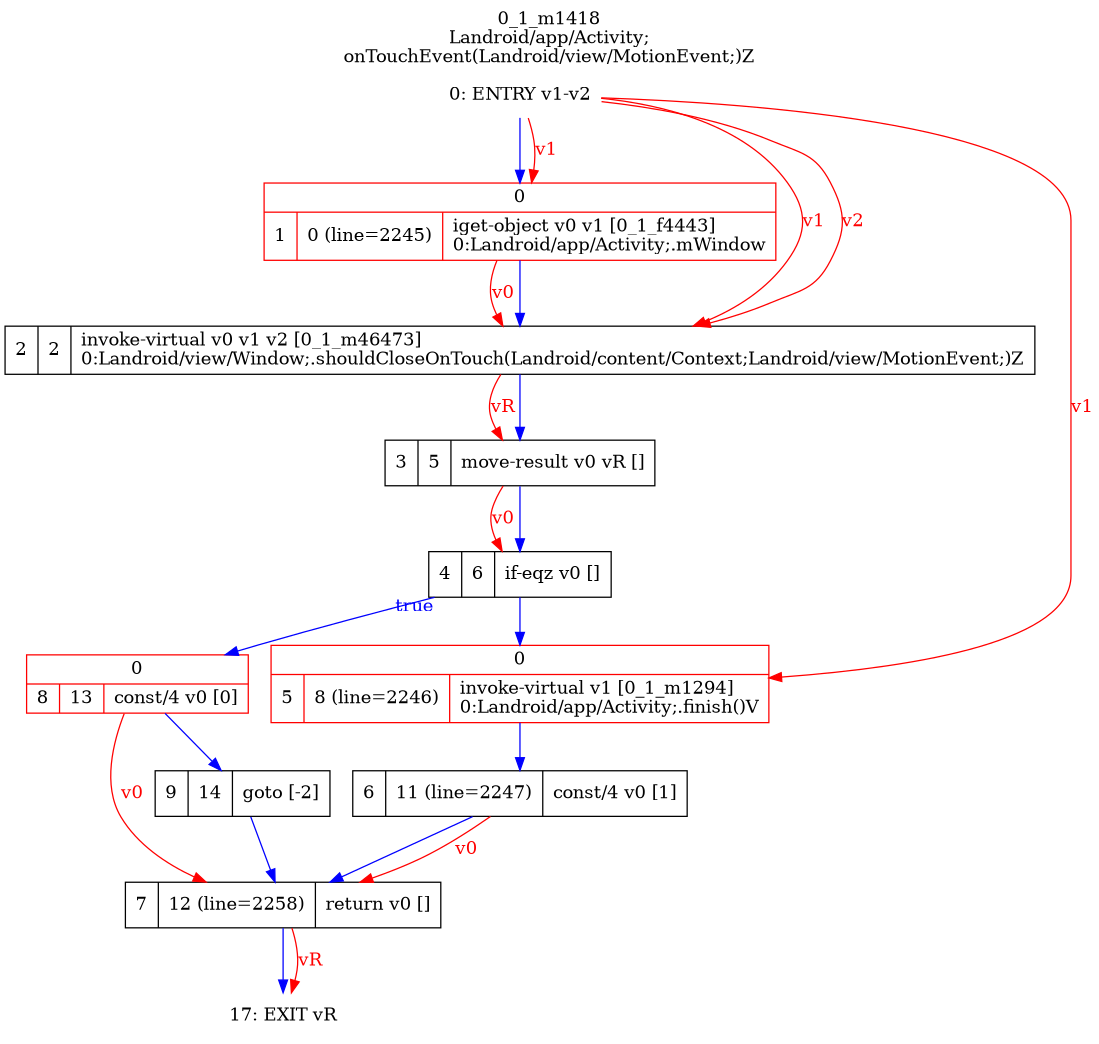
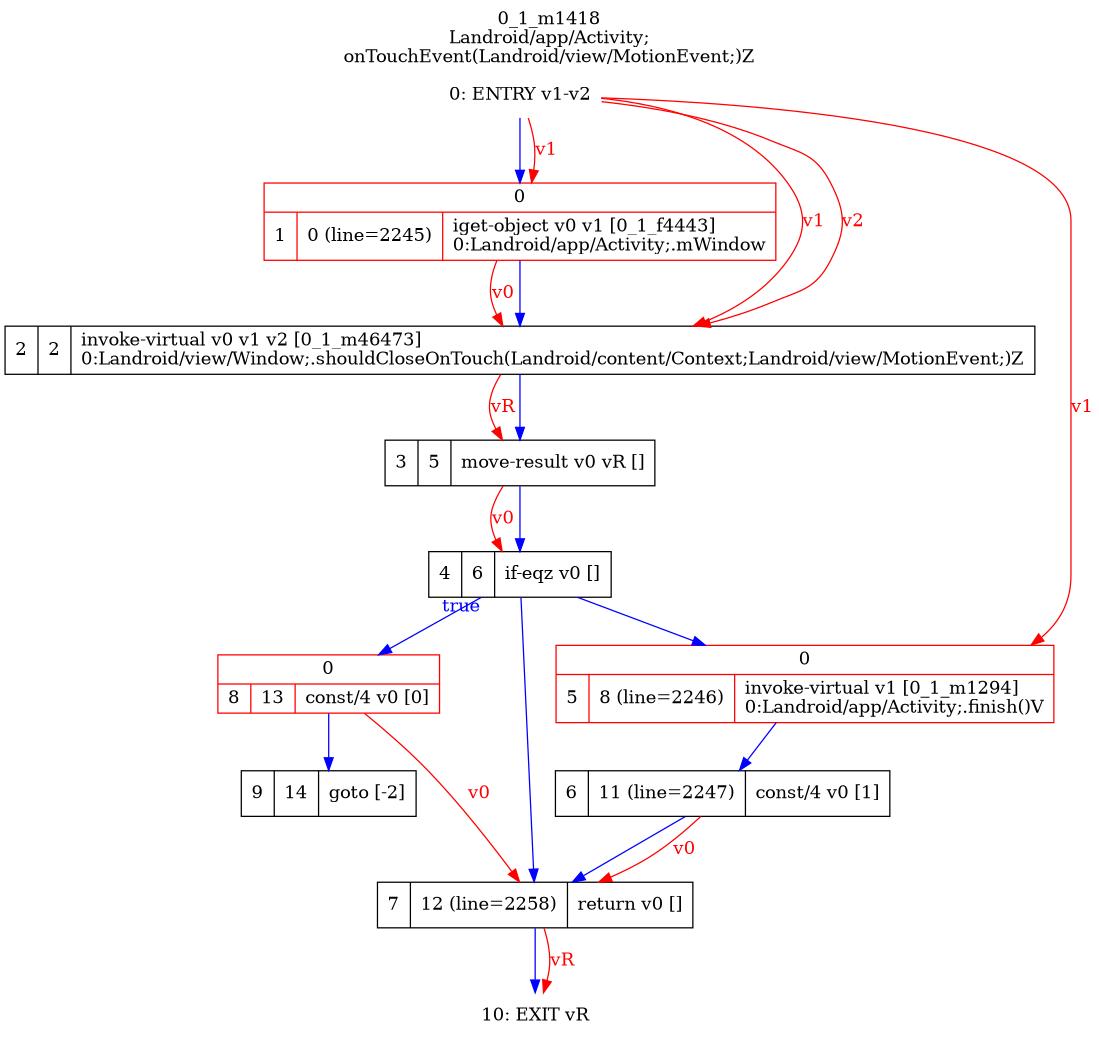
(261, 844) -> (527, 733)
(283, 1016) -> (535, 1016)
